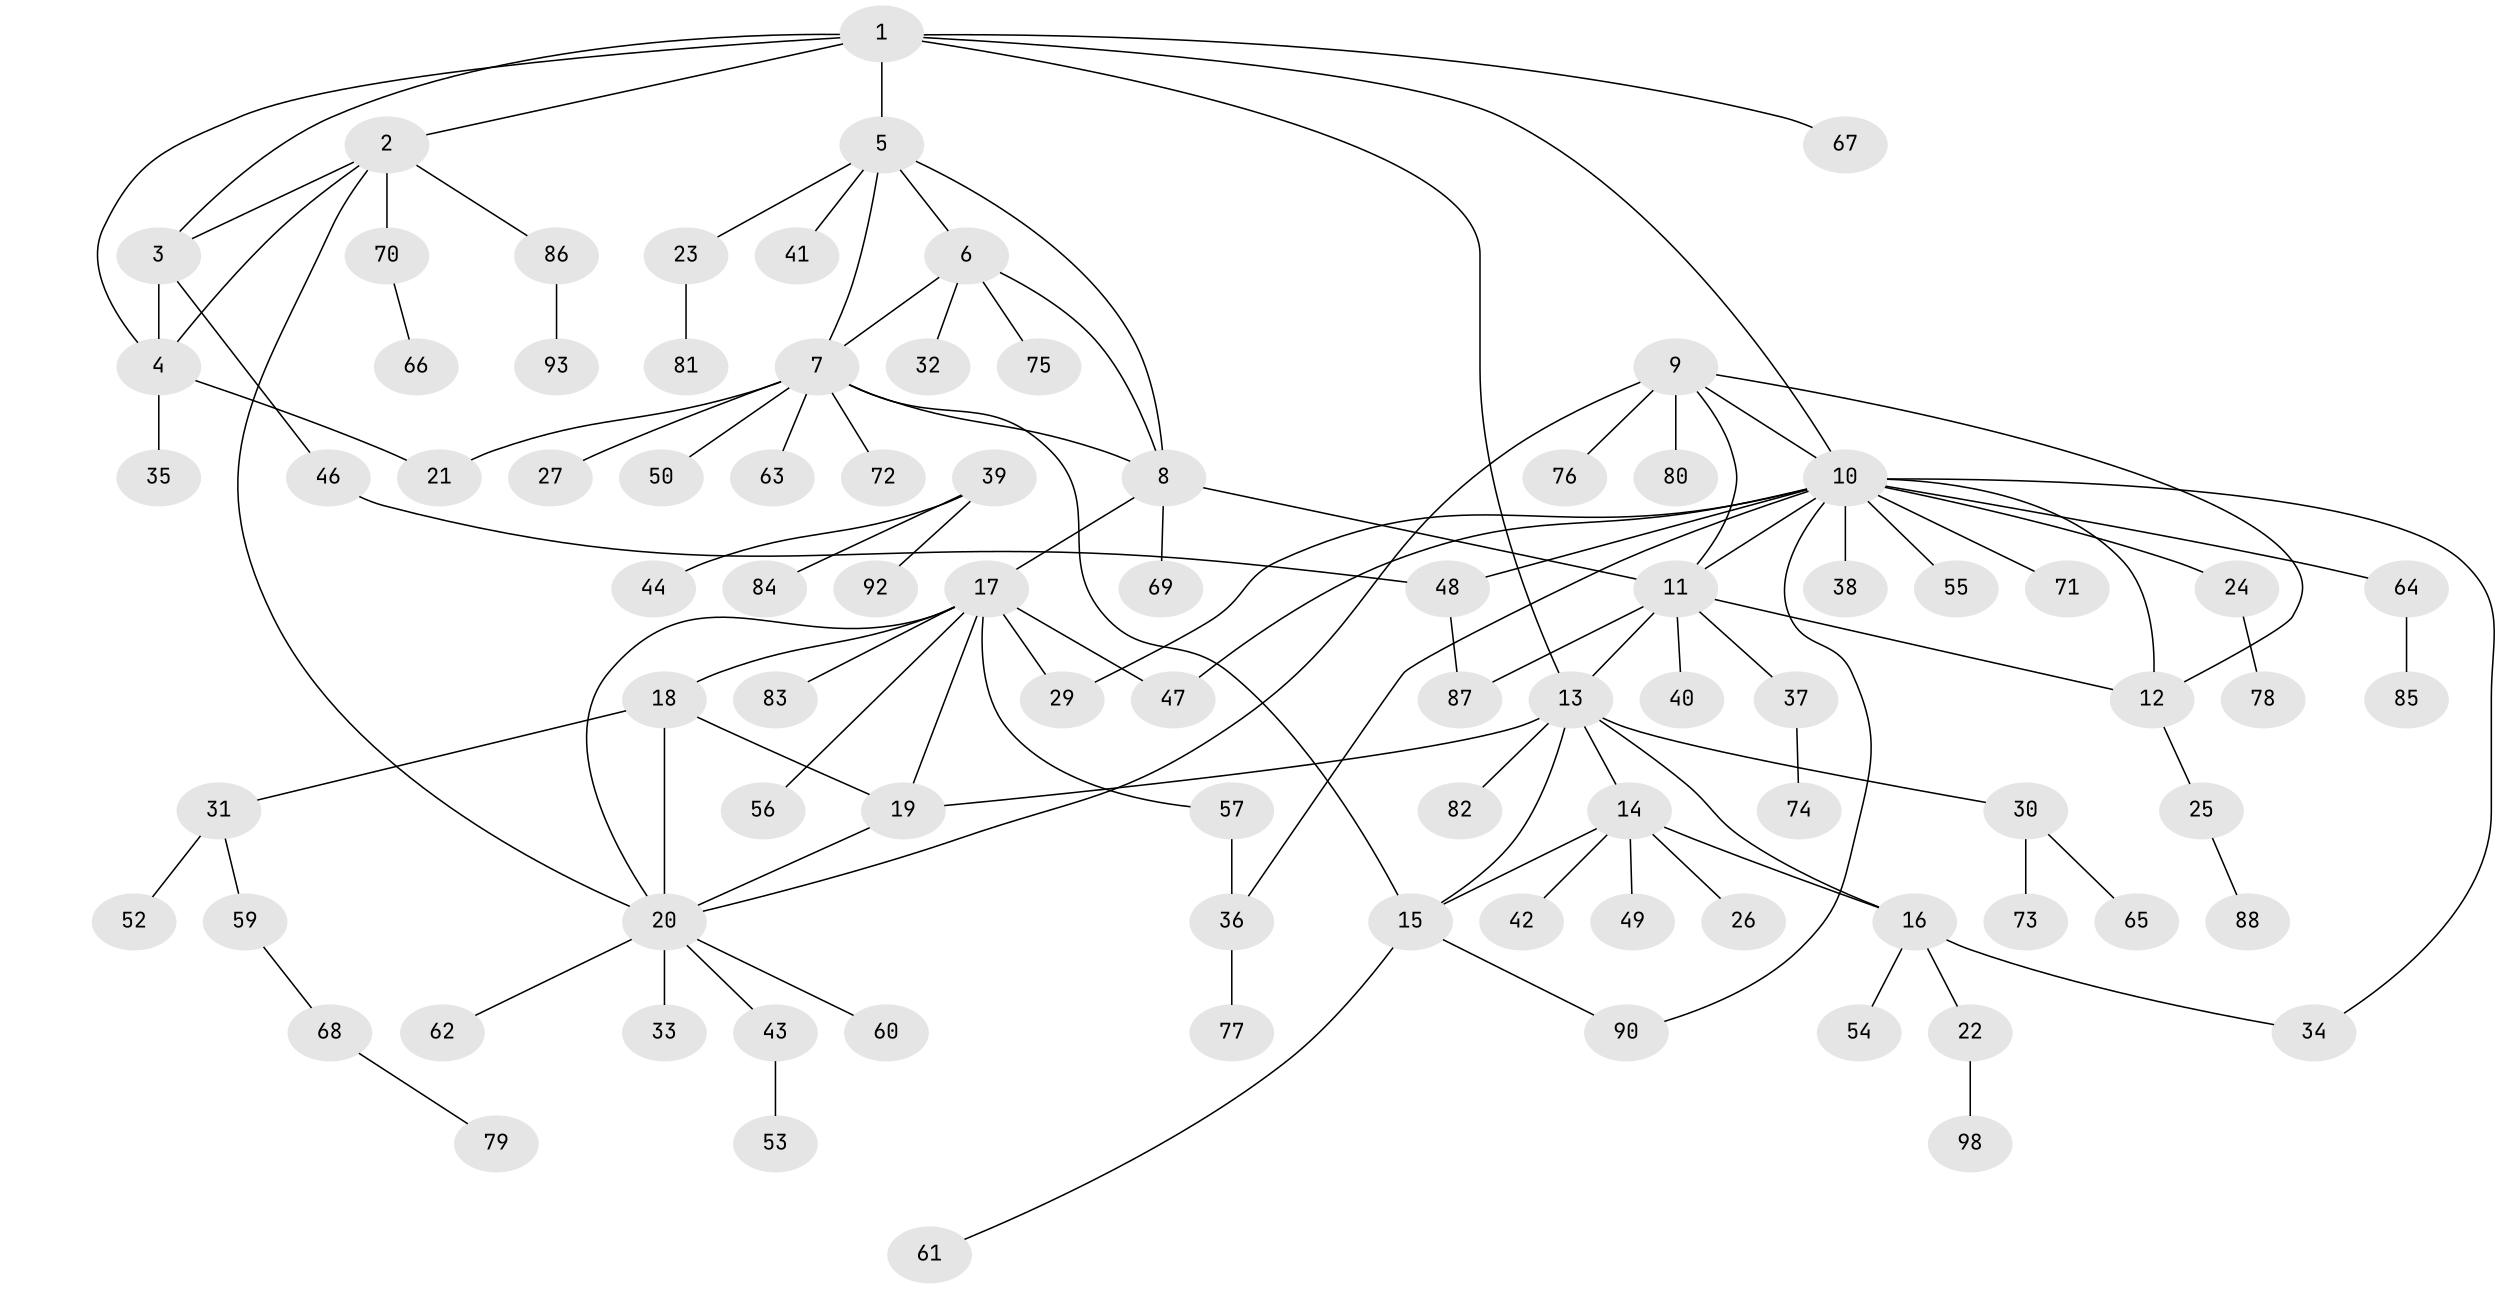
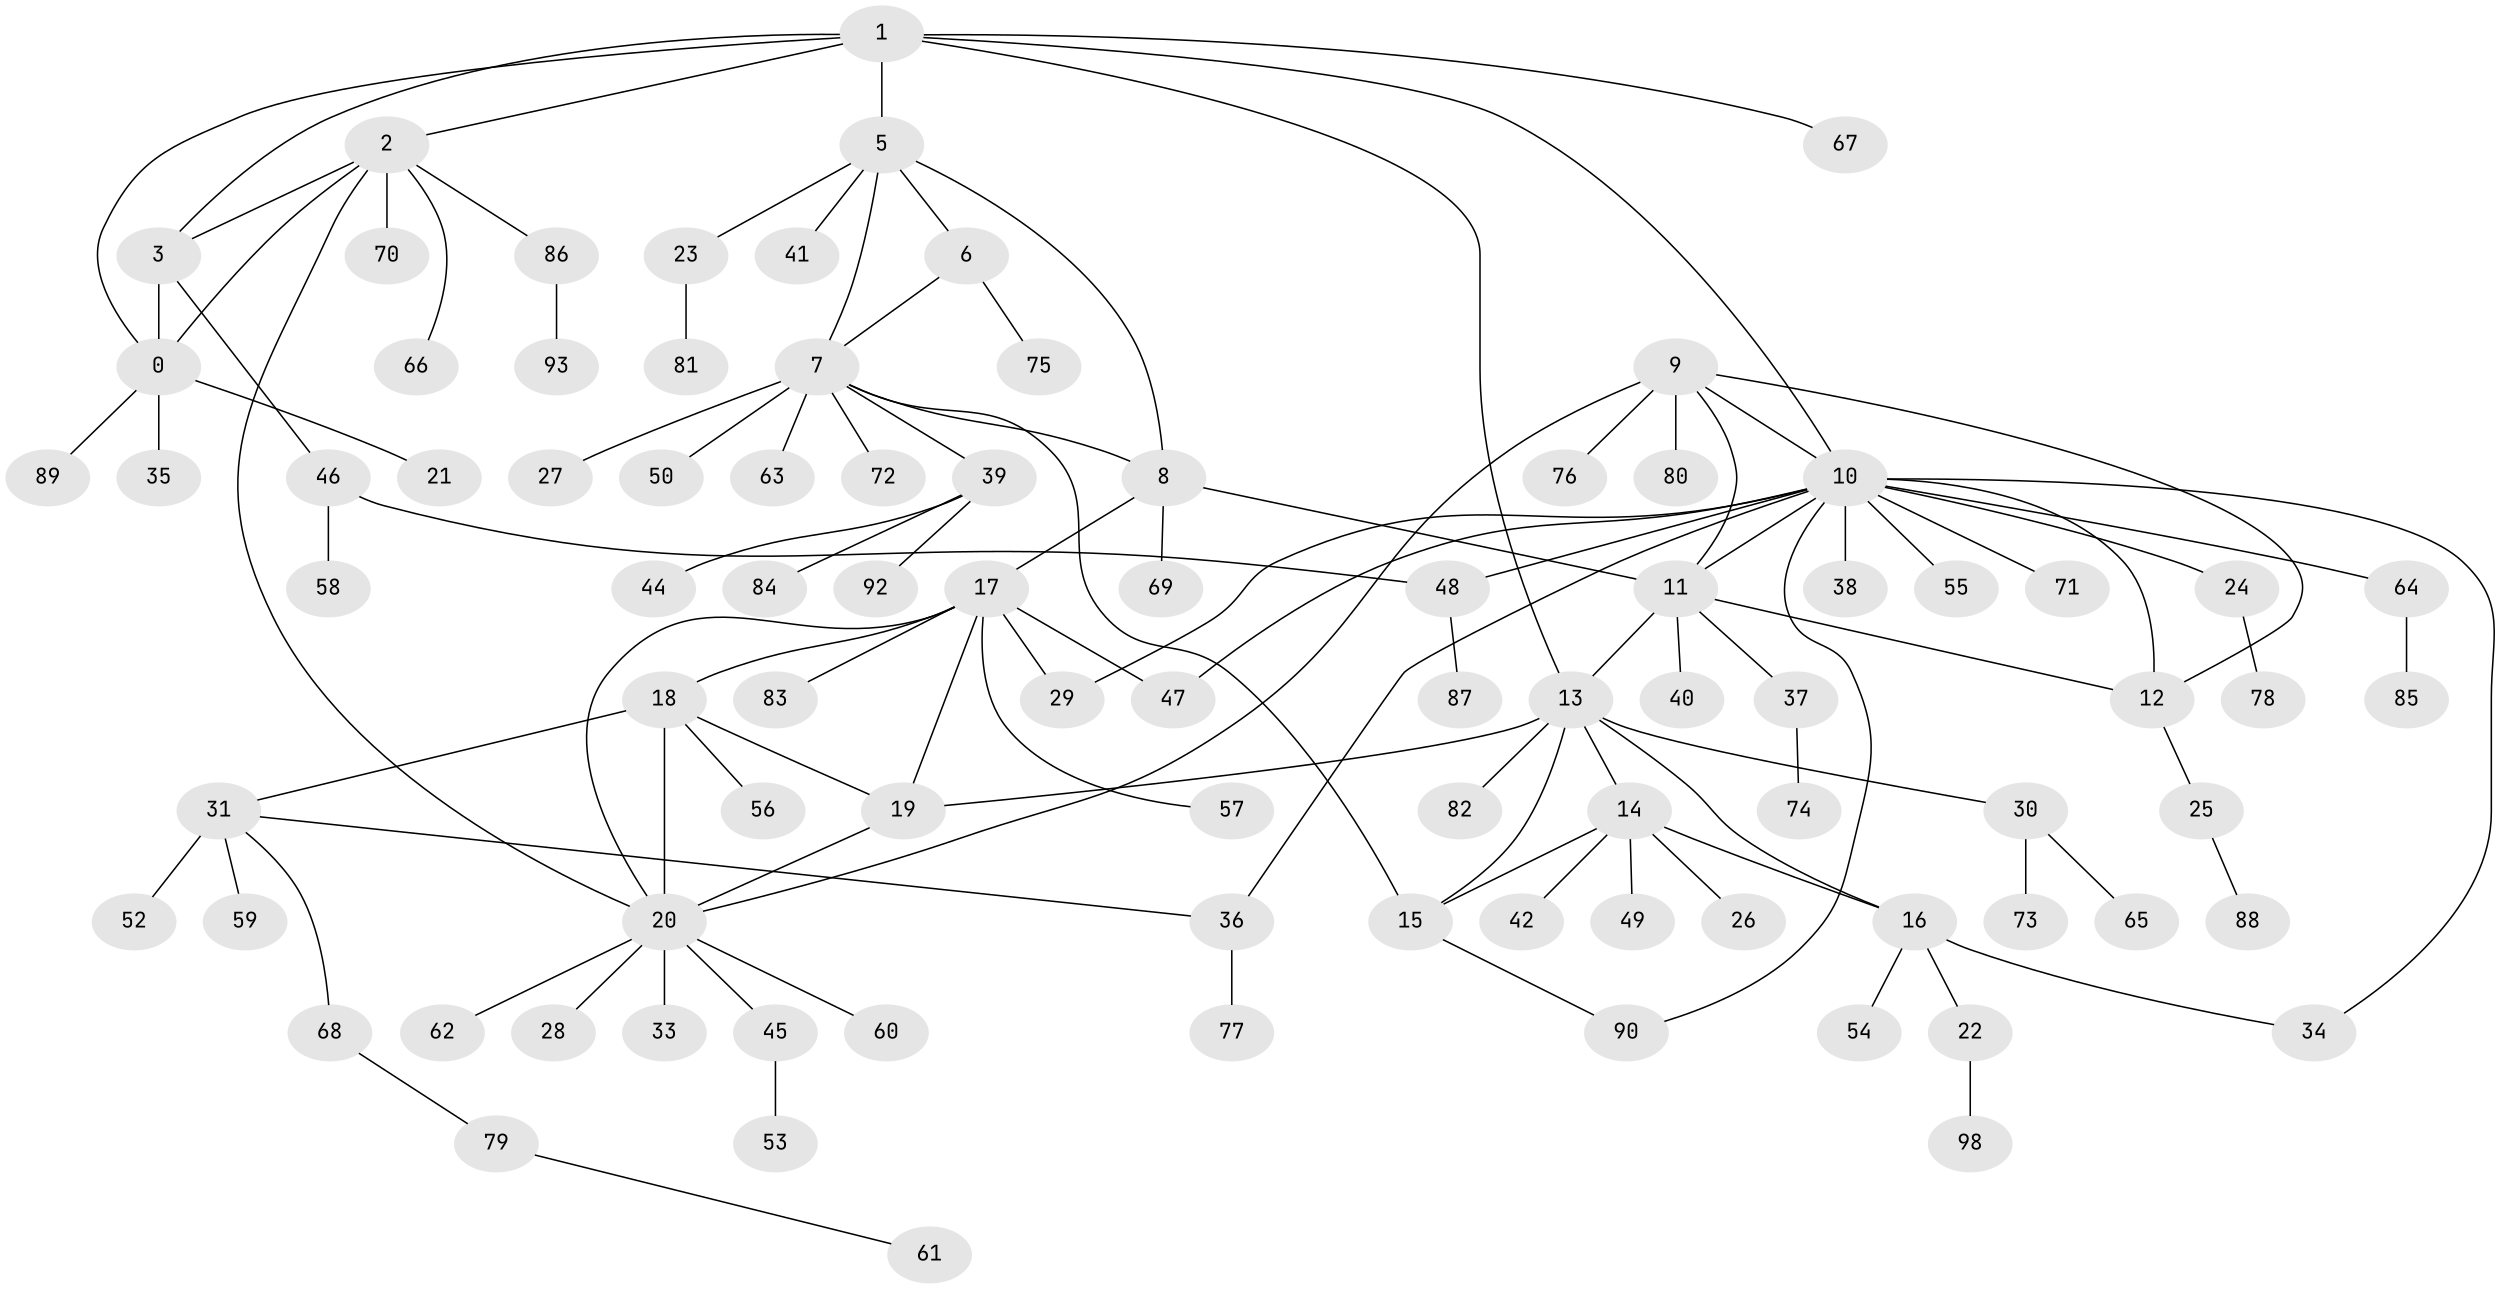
(402, 312) -> (446, 251)
(1098, 344) -> none
(159, 367) -> (159, 367)
(928, 367) -> none
(626, 419) -> (906, 422)
none -> (48, 478)
none -> (328, 589)
(1568, 644) -> none
(875, 700) -> (714, 755)
(1232, 867) -> (725, 866)
(288, 977) -> (308, 909)
none -> (553, 1033)
(775, 1033) -> (775, 1033)
(1199, 1121) -> (713, 1199)
